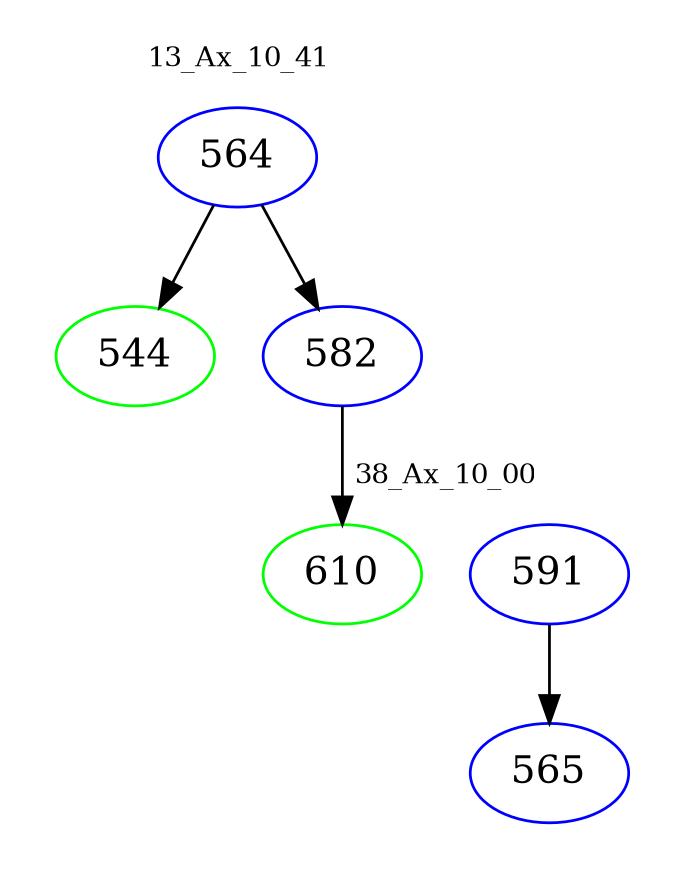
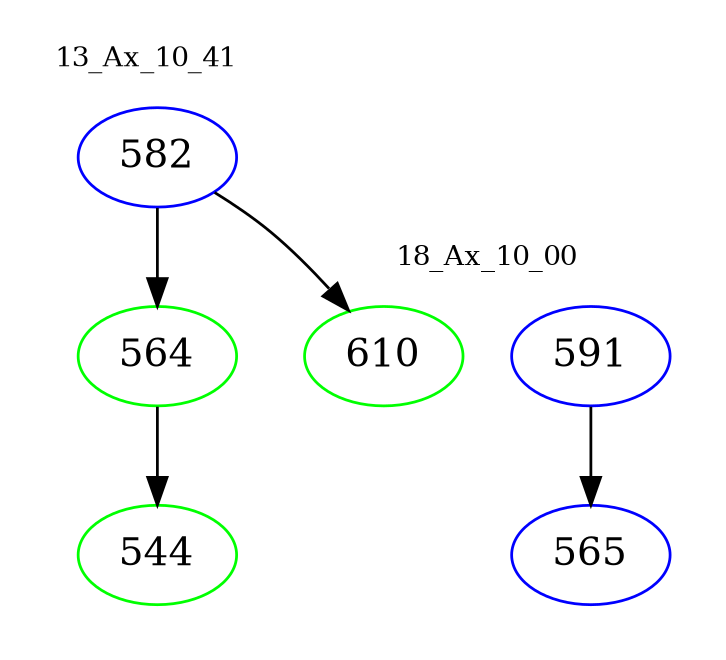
(237, 157) -> (157, 356)
(283, 244) -> (157, 243)
(446, 476) -> (487, 258)
